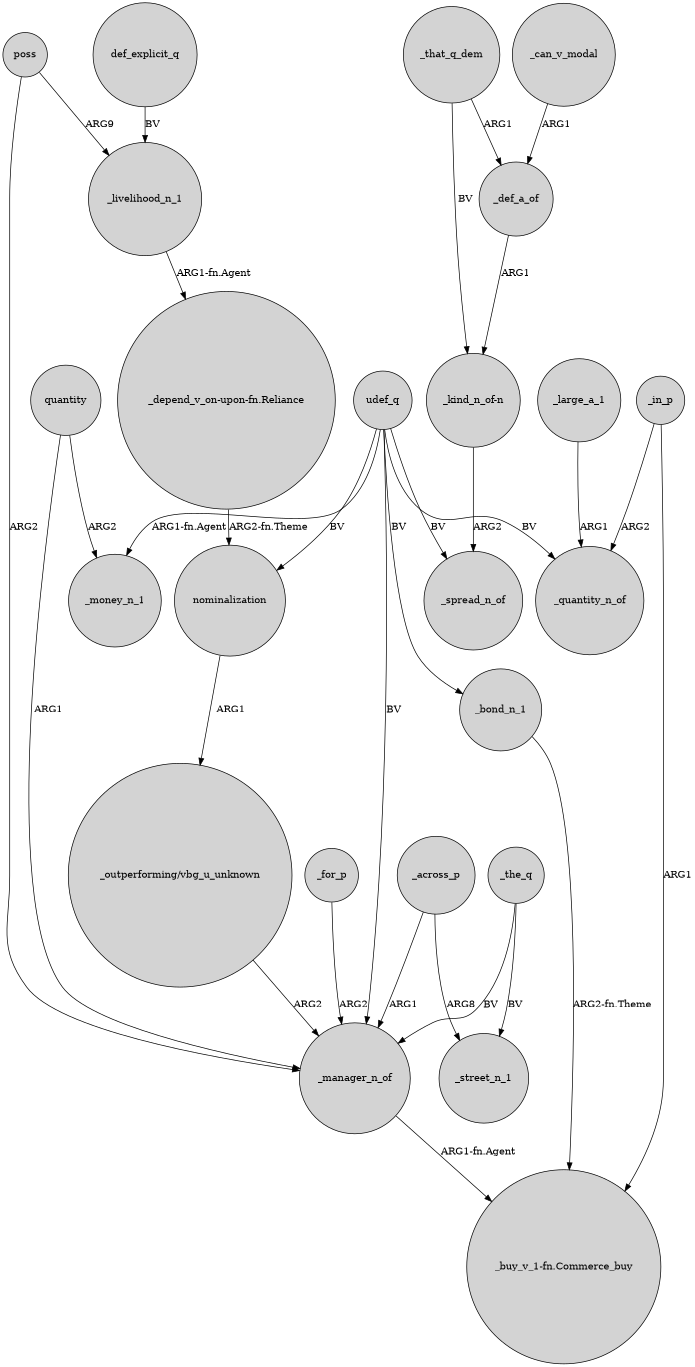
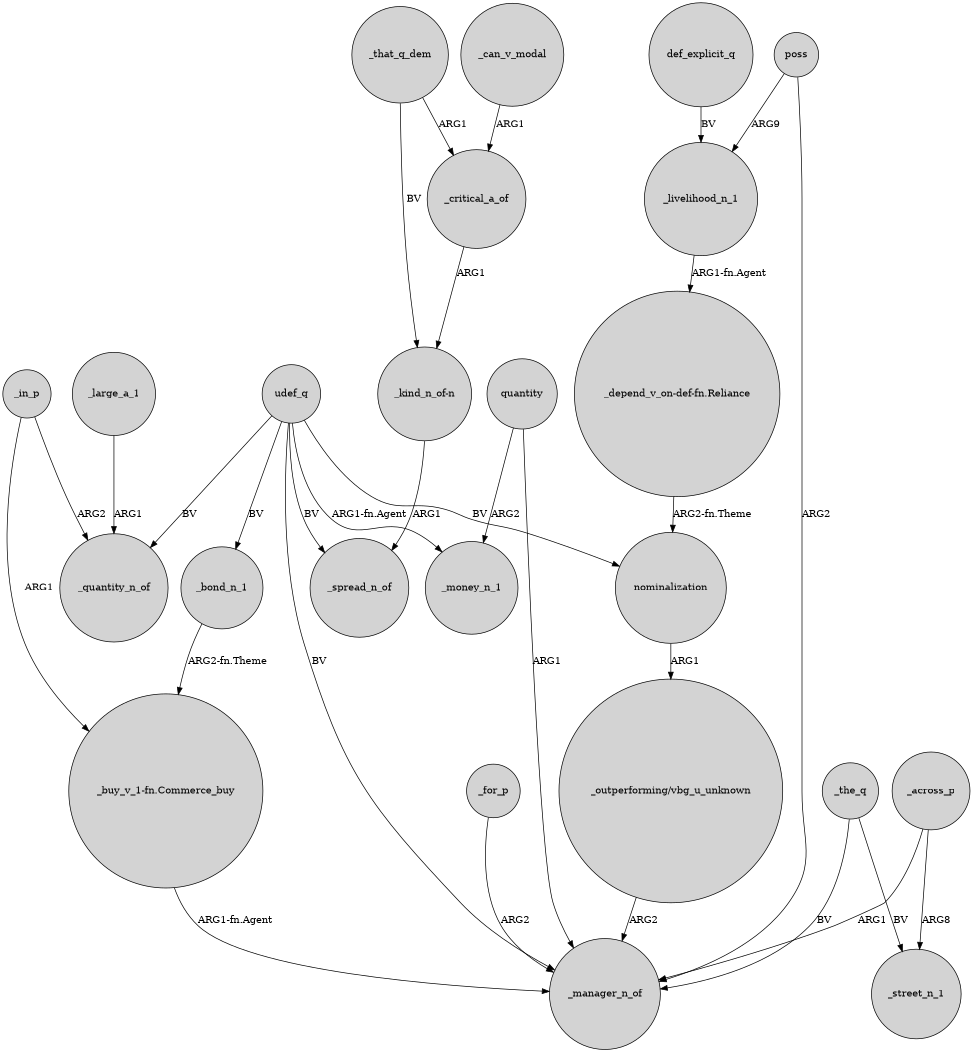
(516, 199) -> (477, 199)
(226, 400) -> (677, 394)
(488, 527) -> (427, 514)
(441, 1156) -> (344, 973)
